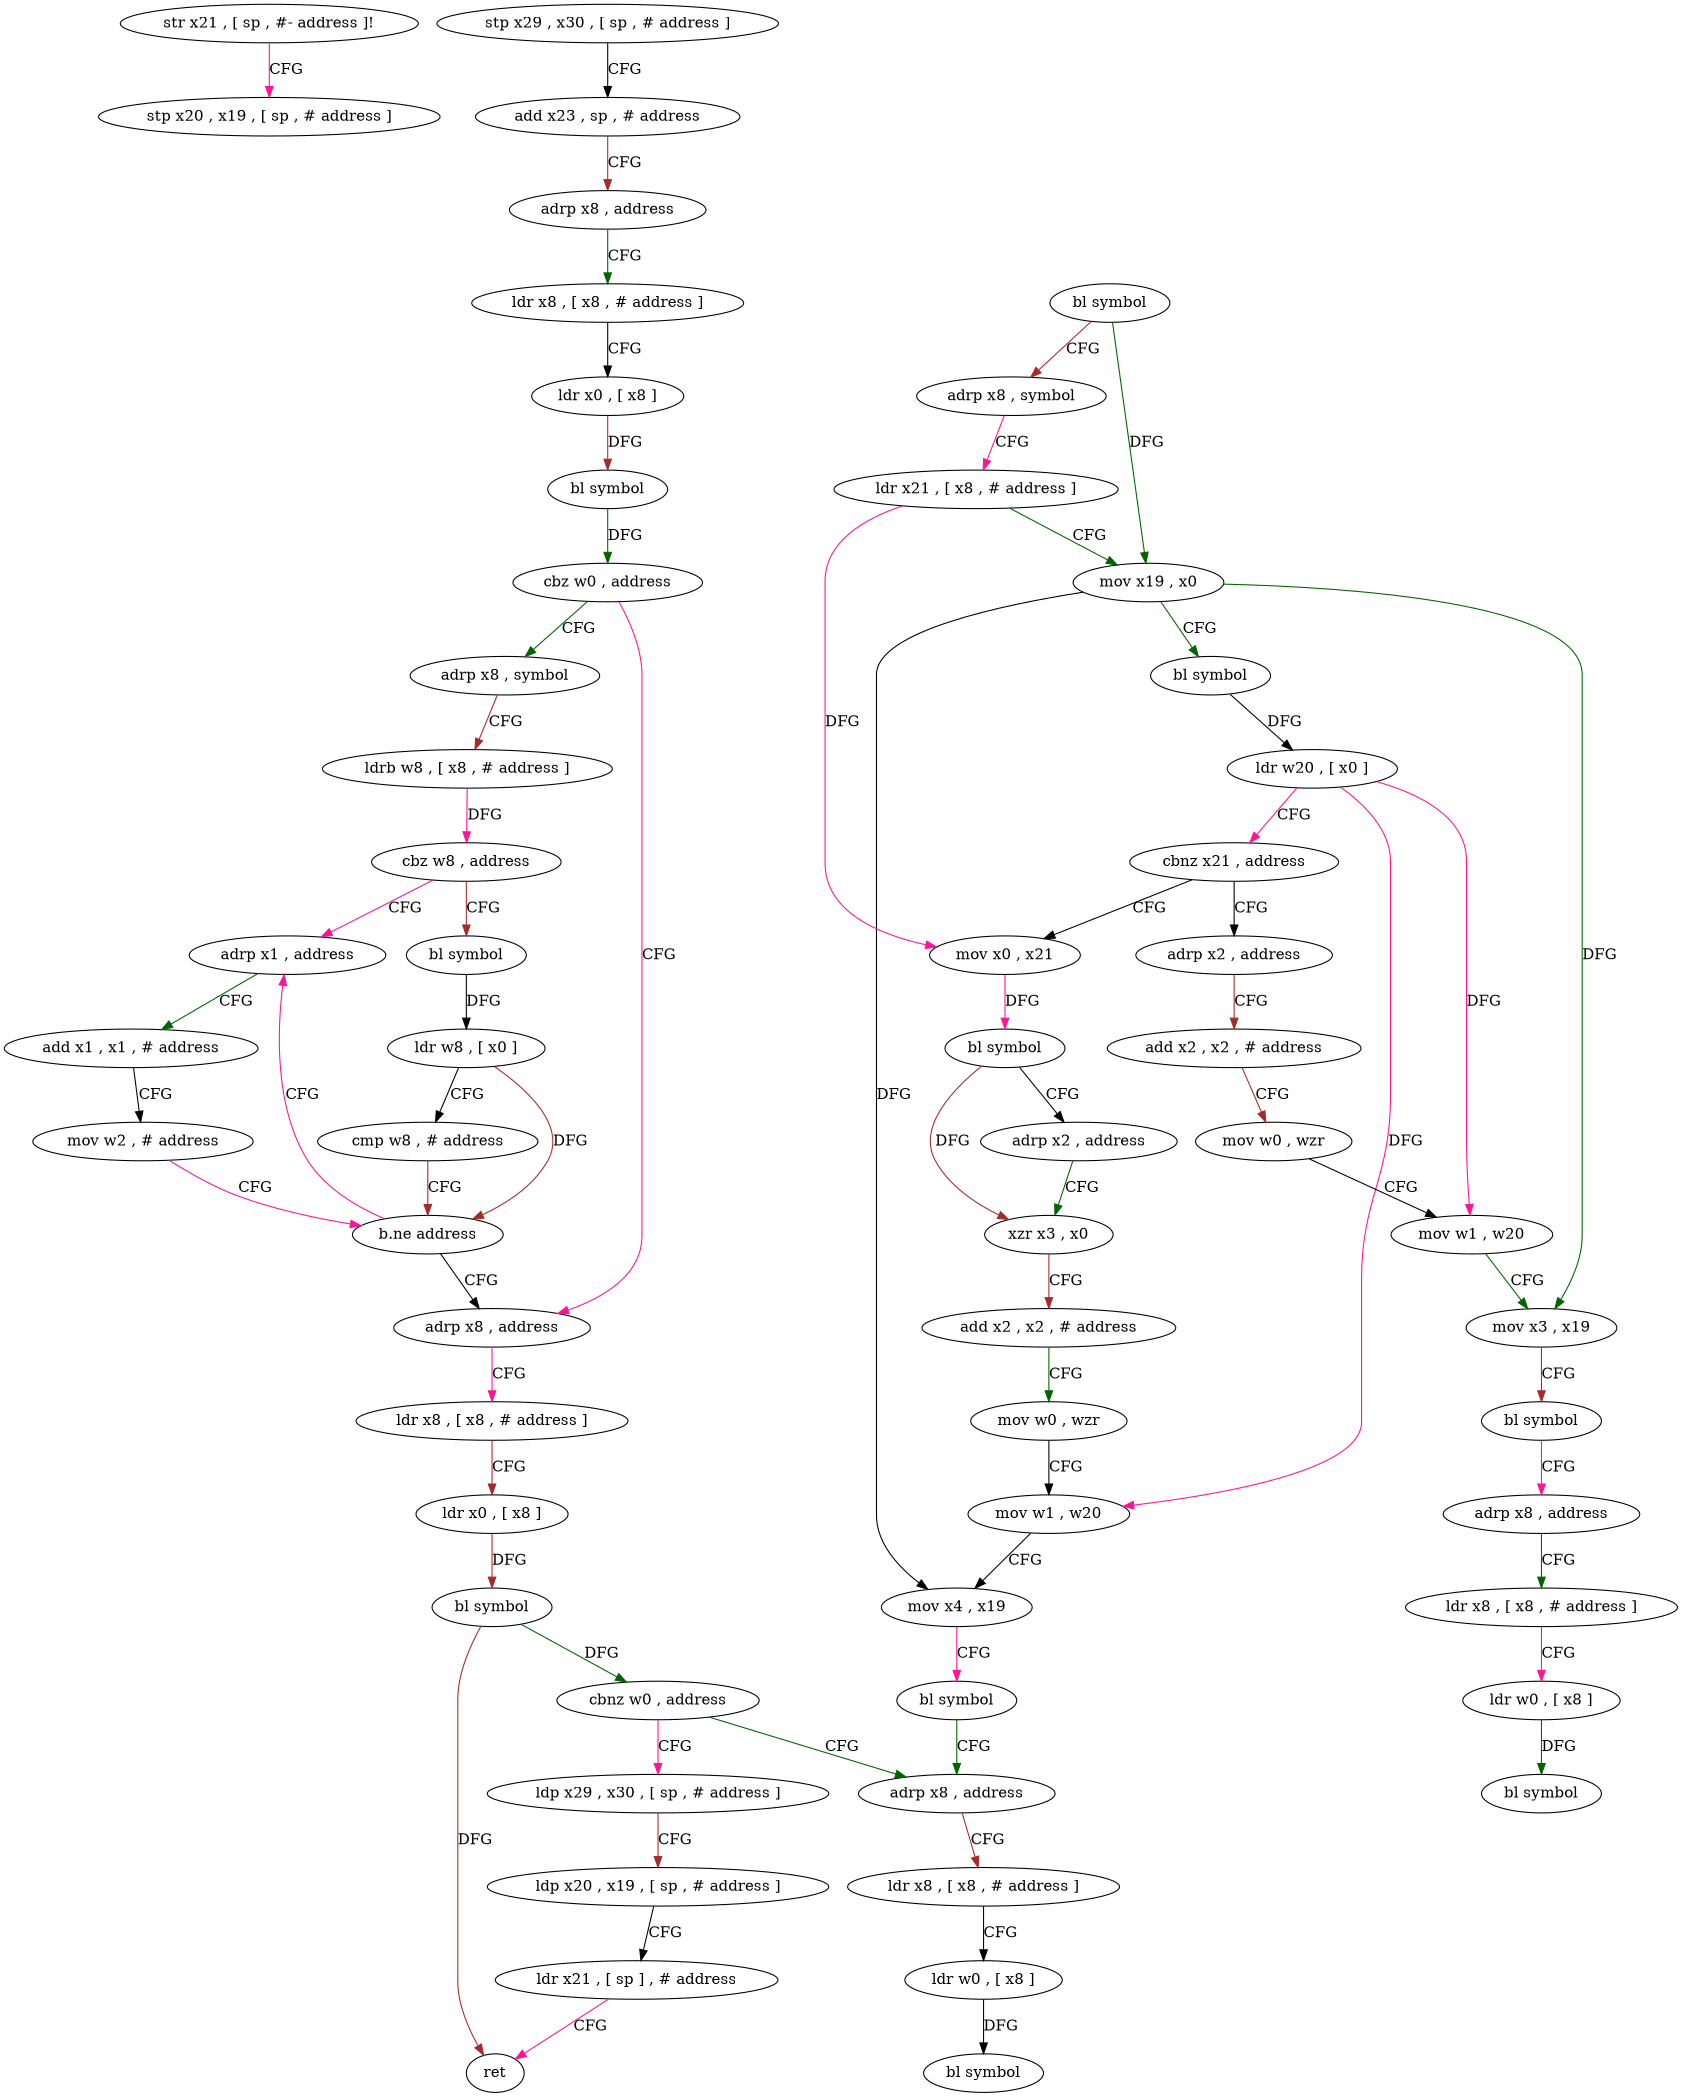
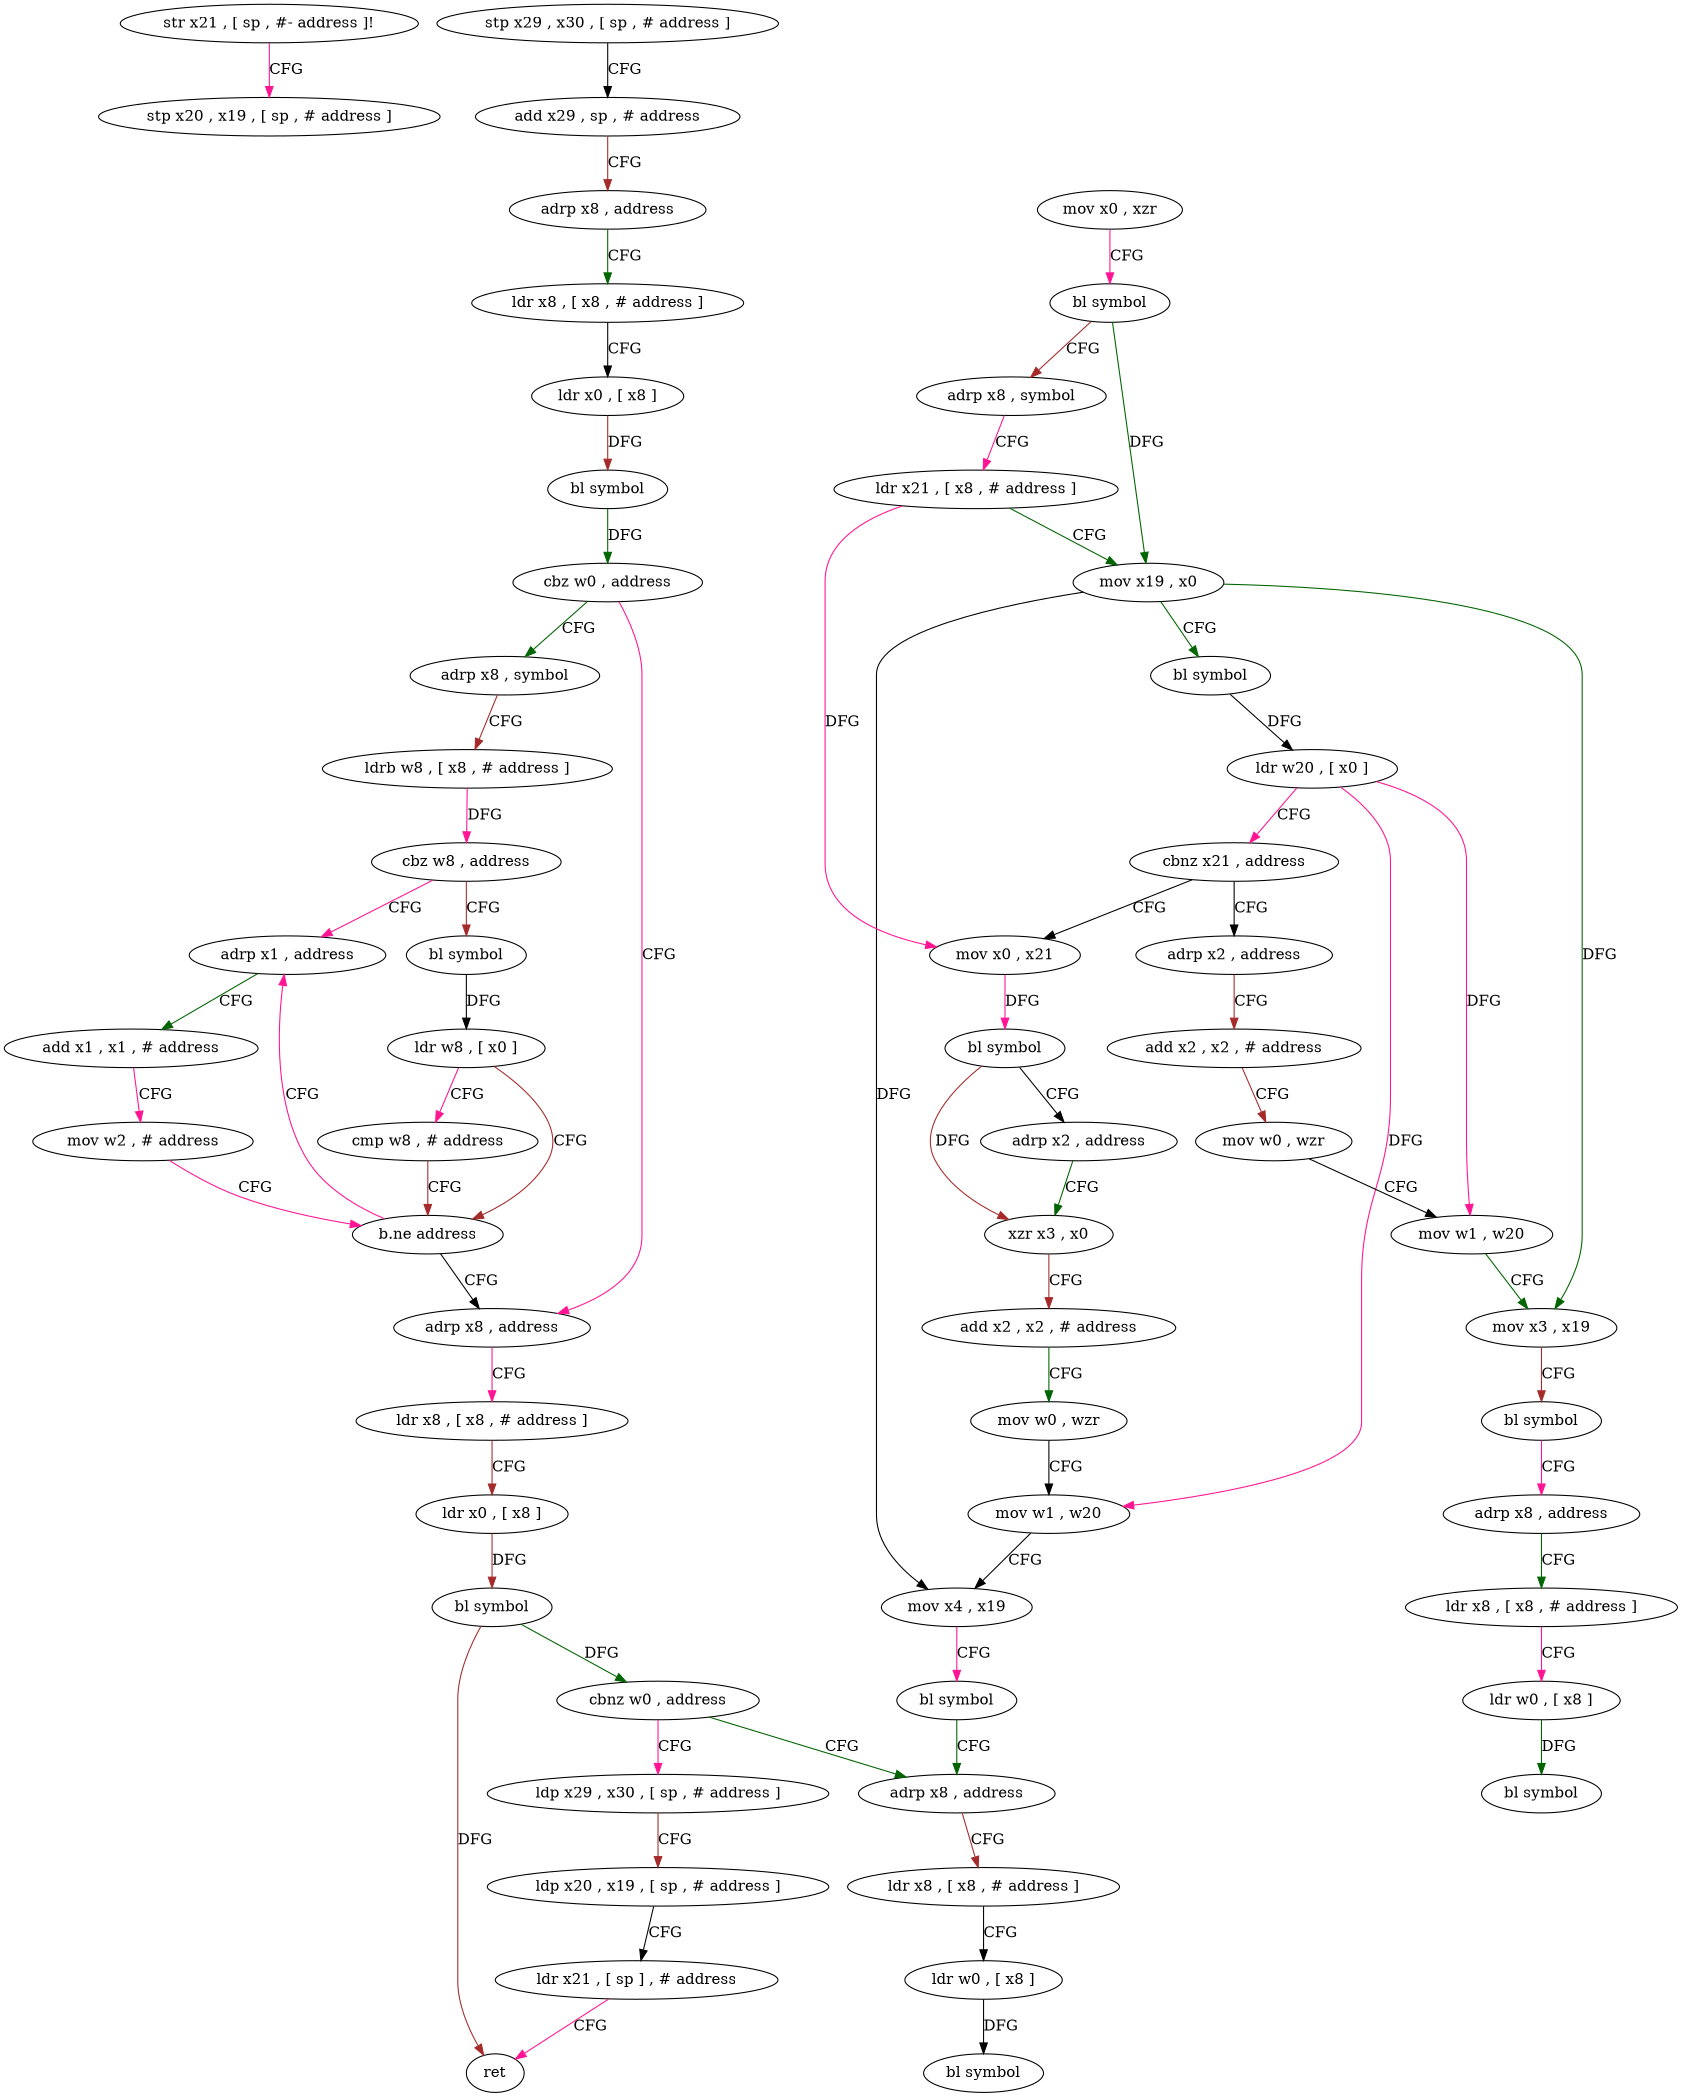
(608, 117) -> (608, 117)
none -> (1110, 210)
(136, 1090) -> (136, 1090)
(449, 1090) -> (449, 1090)
(571, 1142) -> (571, 1142)
